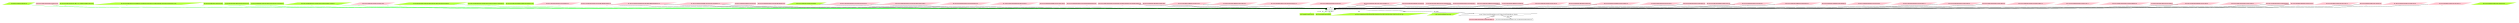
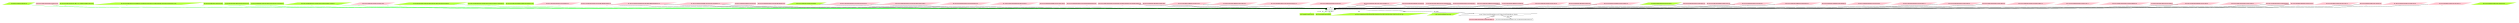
(1661, 4) -> (1661, 4)
